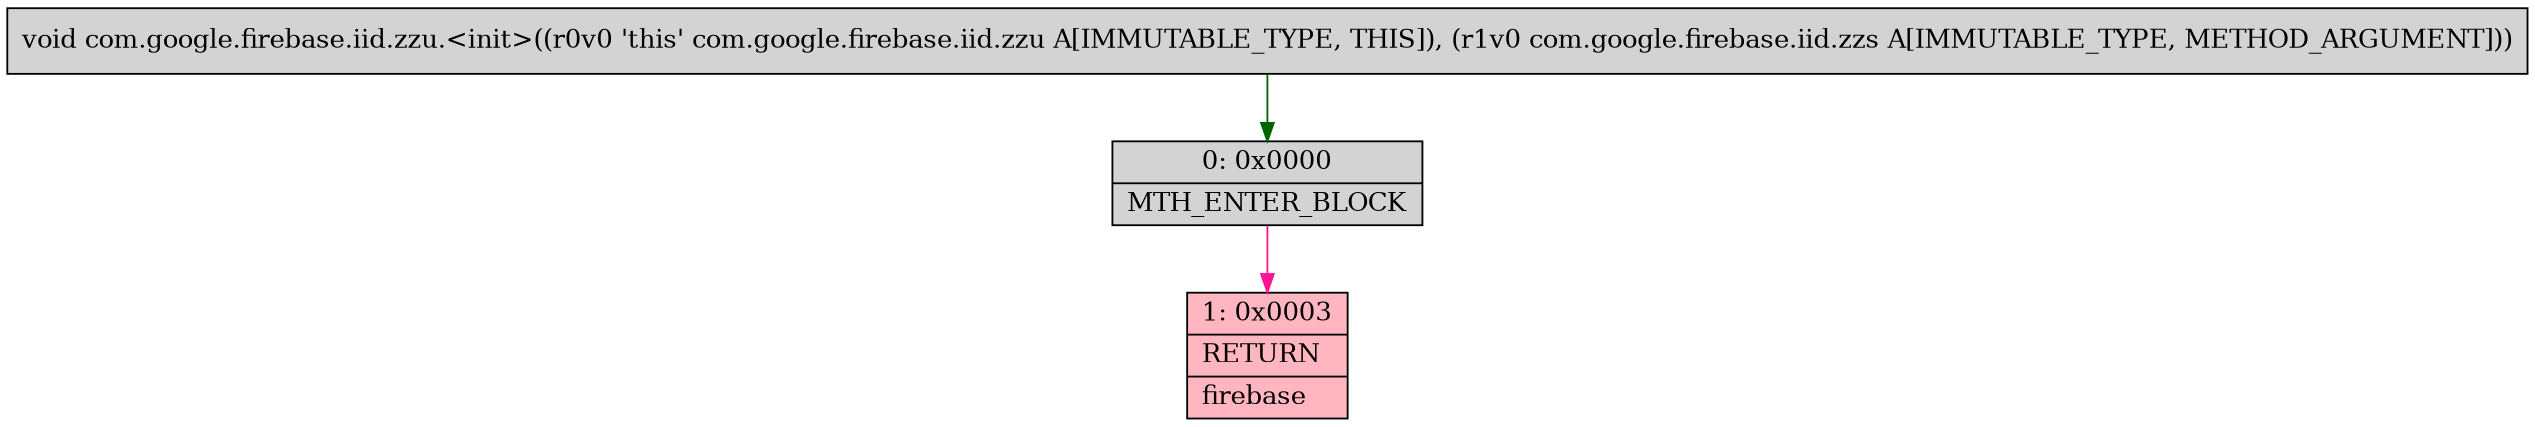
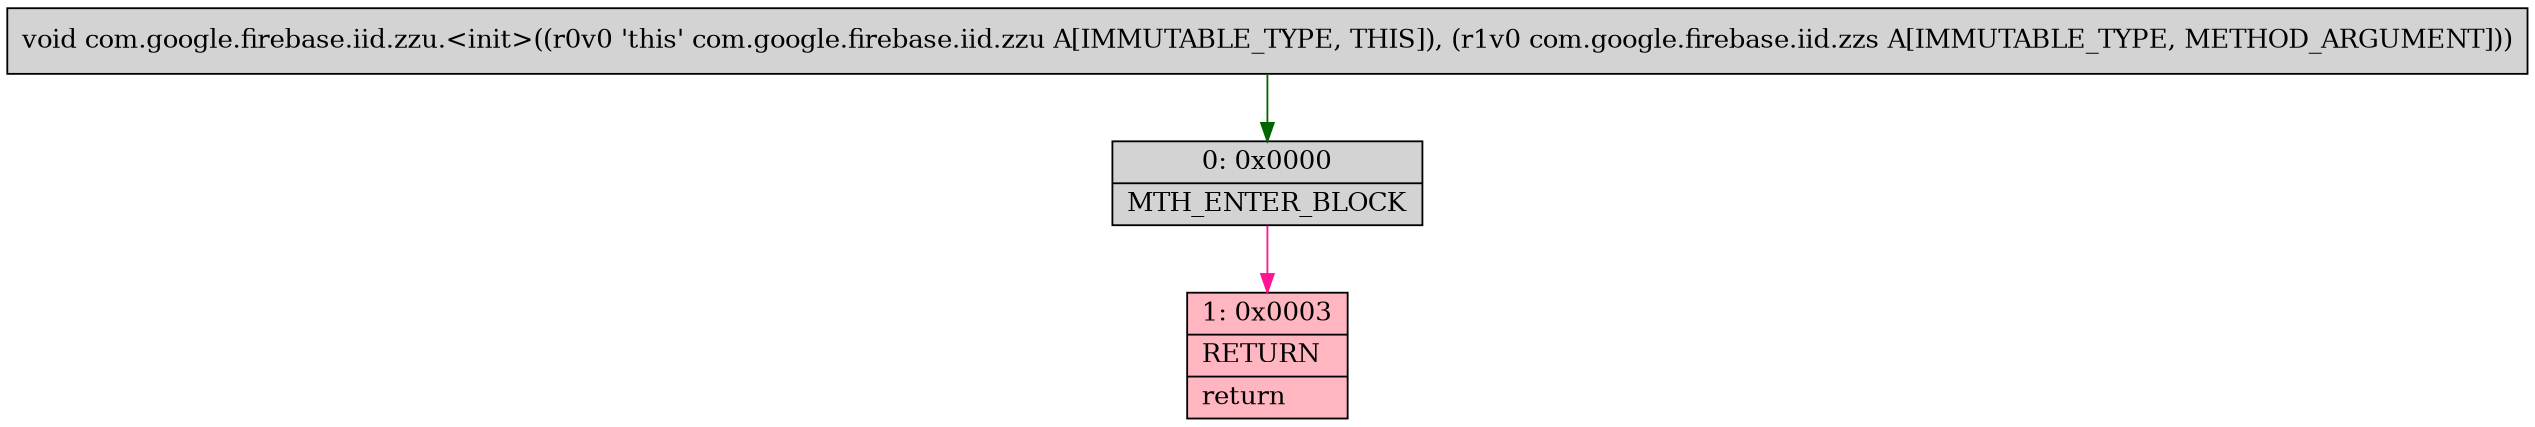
(1255, 397) -> (1244, 397)
